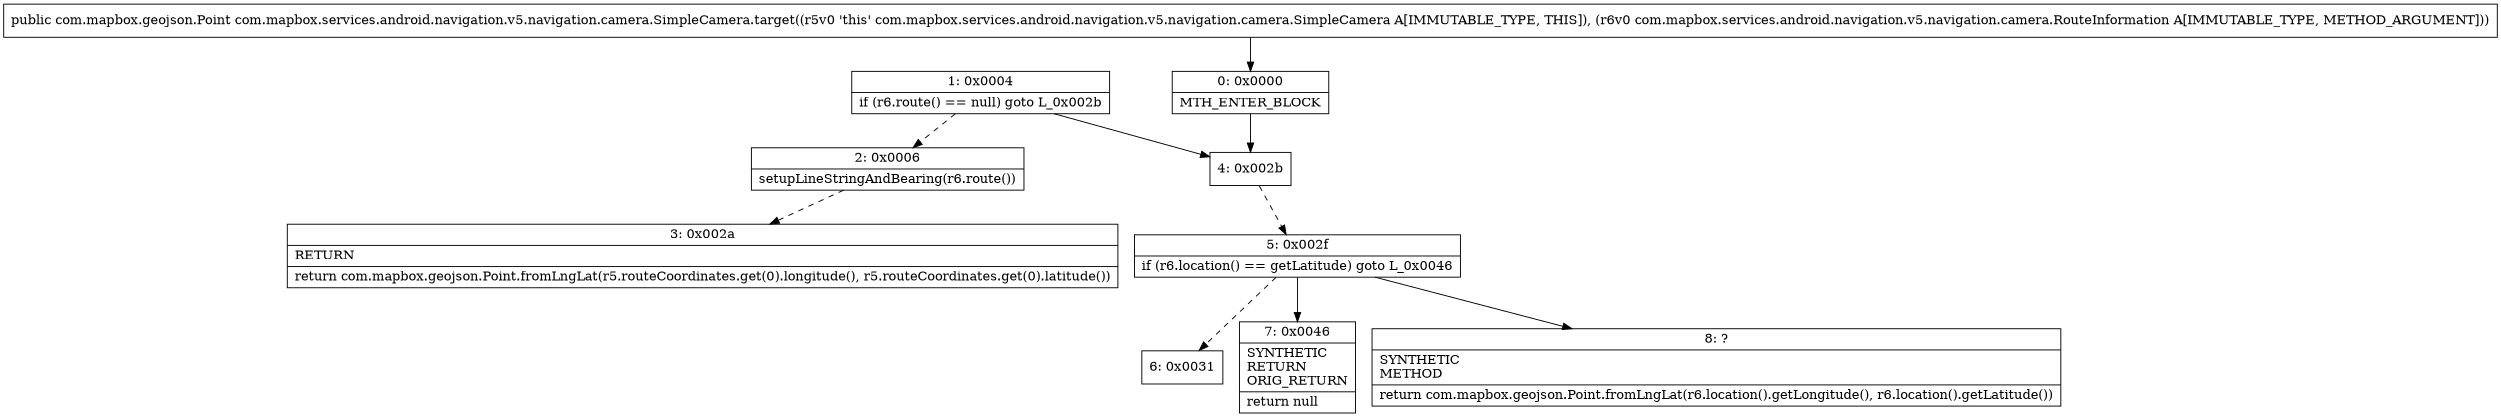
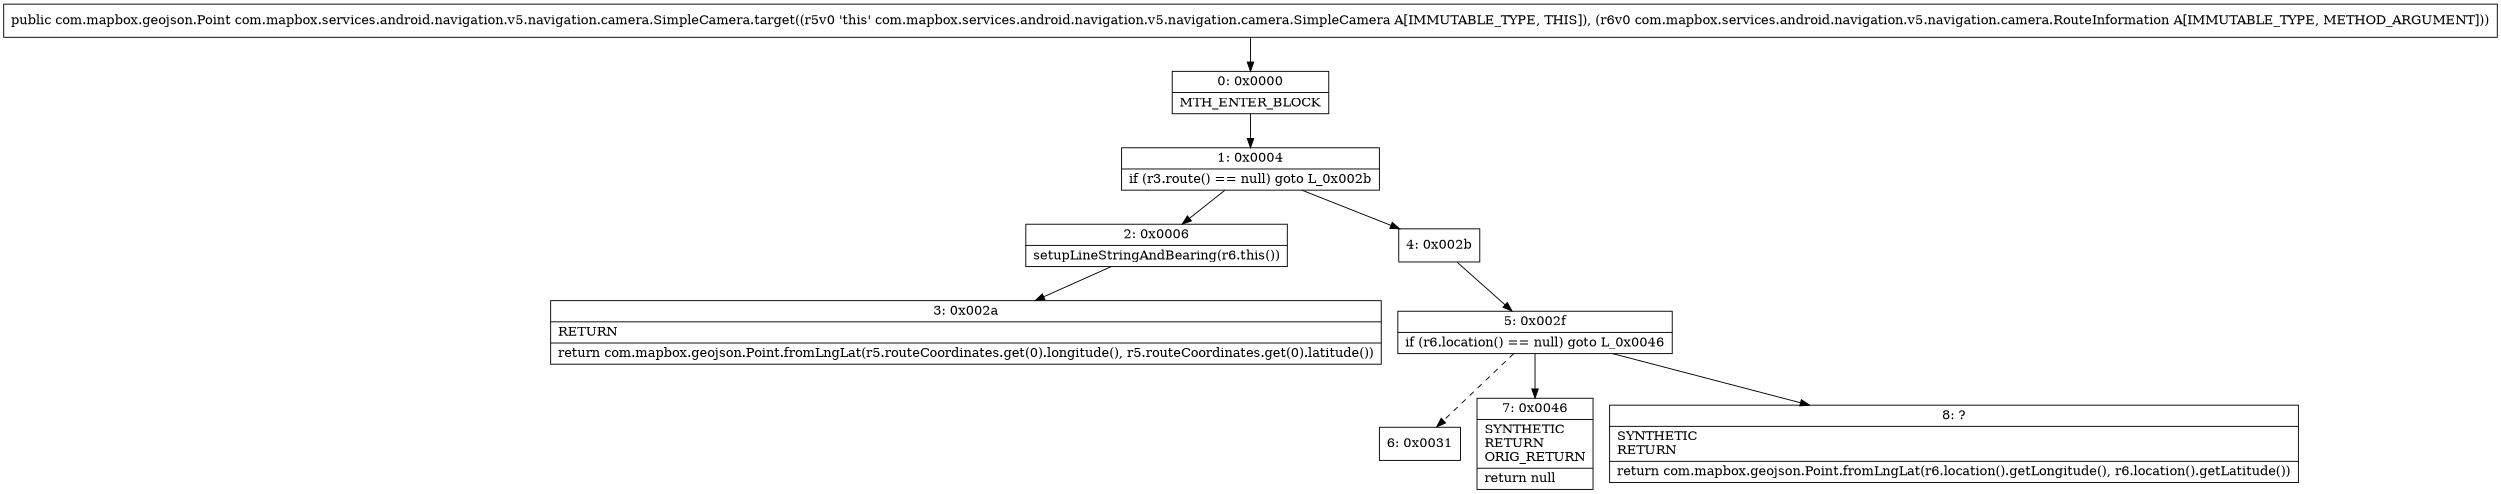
(981, 103) -> (1250, 179)
(938, 128) -> (1207, 204)
(1250, 128) -> (1250, 126)
(888, 179) -> (1157, 256)
(811, 205) -> (1078, 282)
(1271, 206) -> (1481, 284)
(1297, 266) -> (1535, 343)
(1411, 374) -> (1647, 450)
